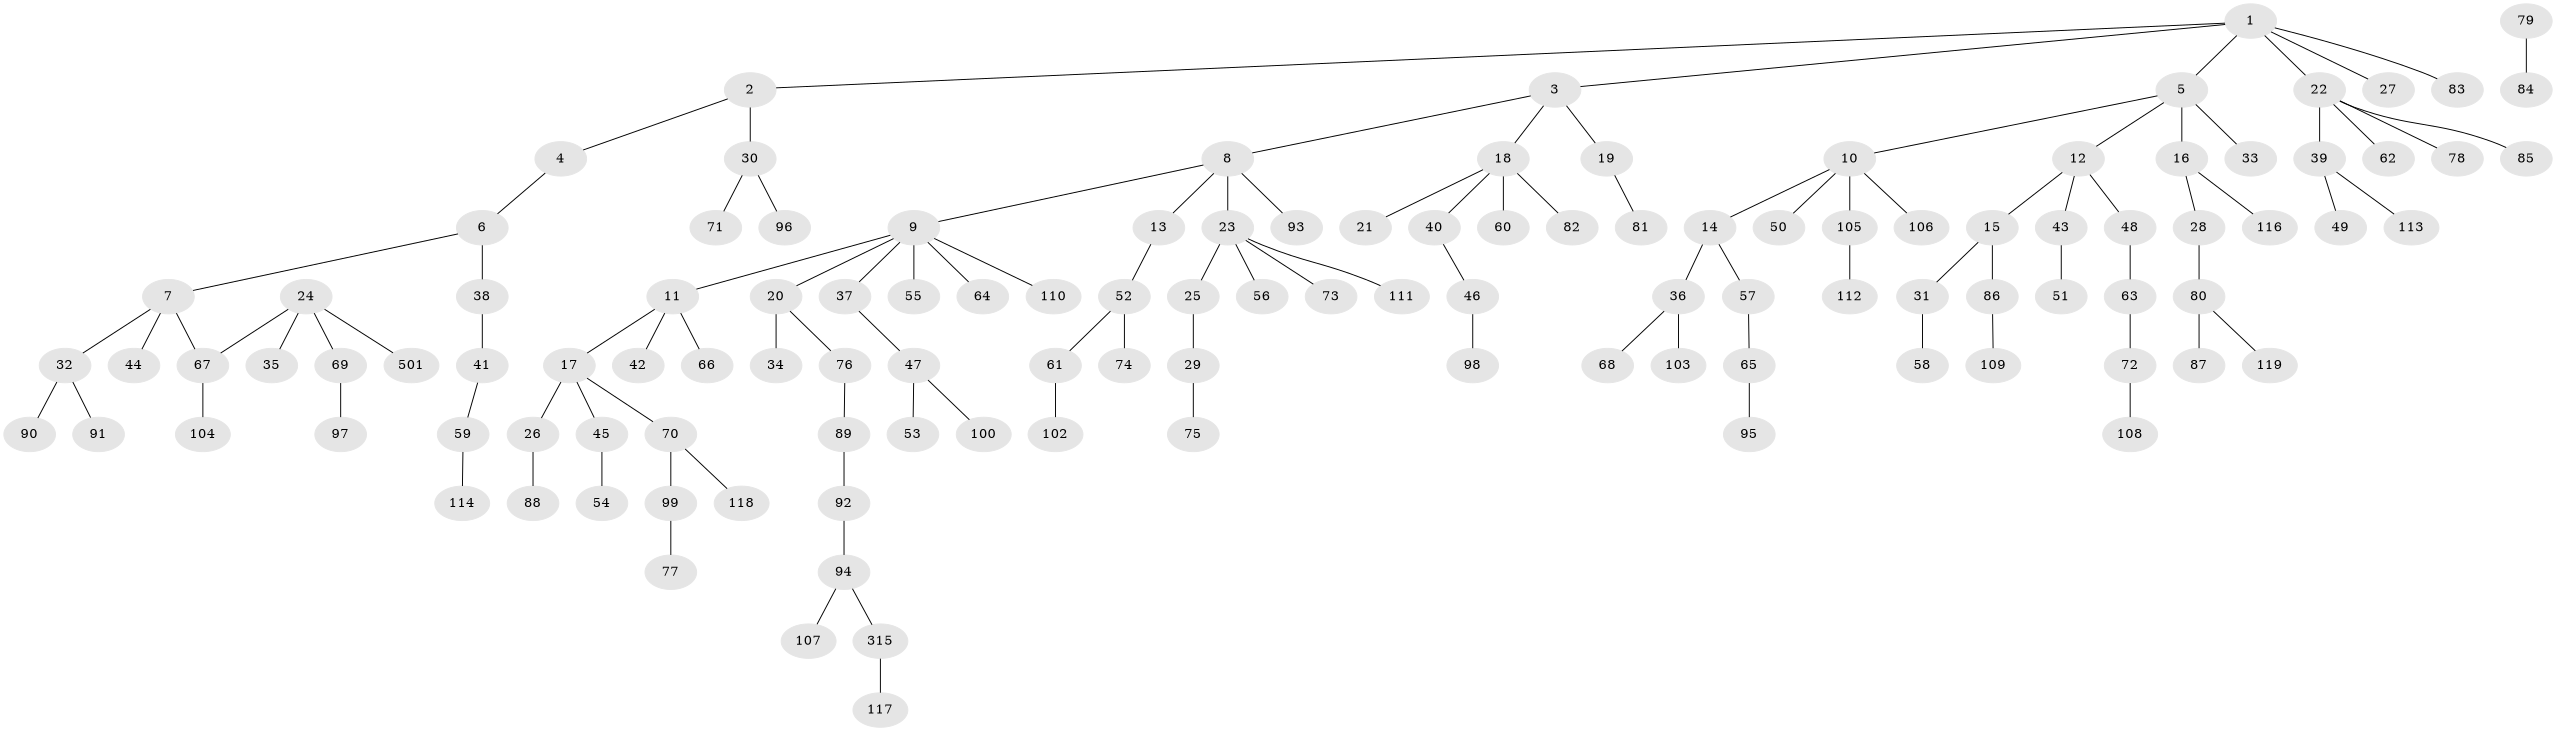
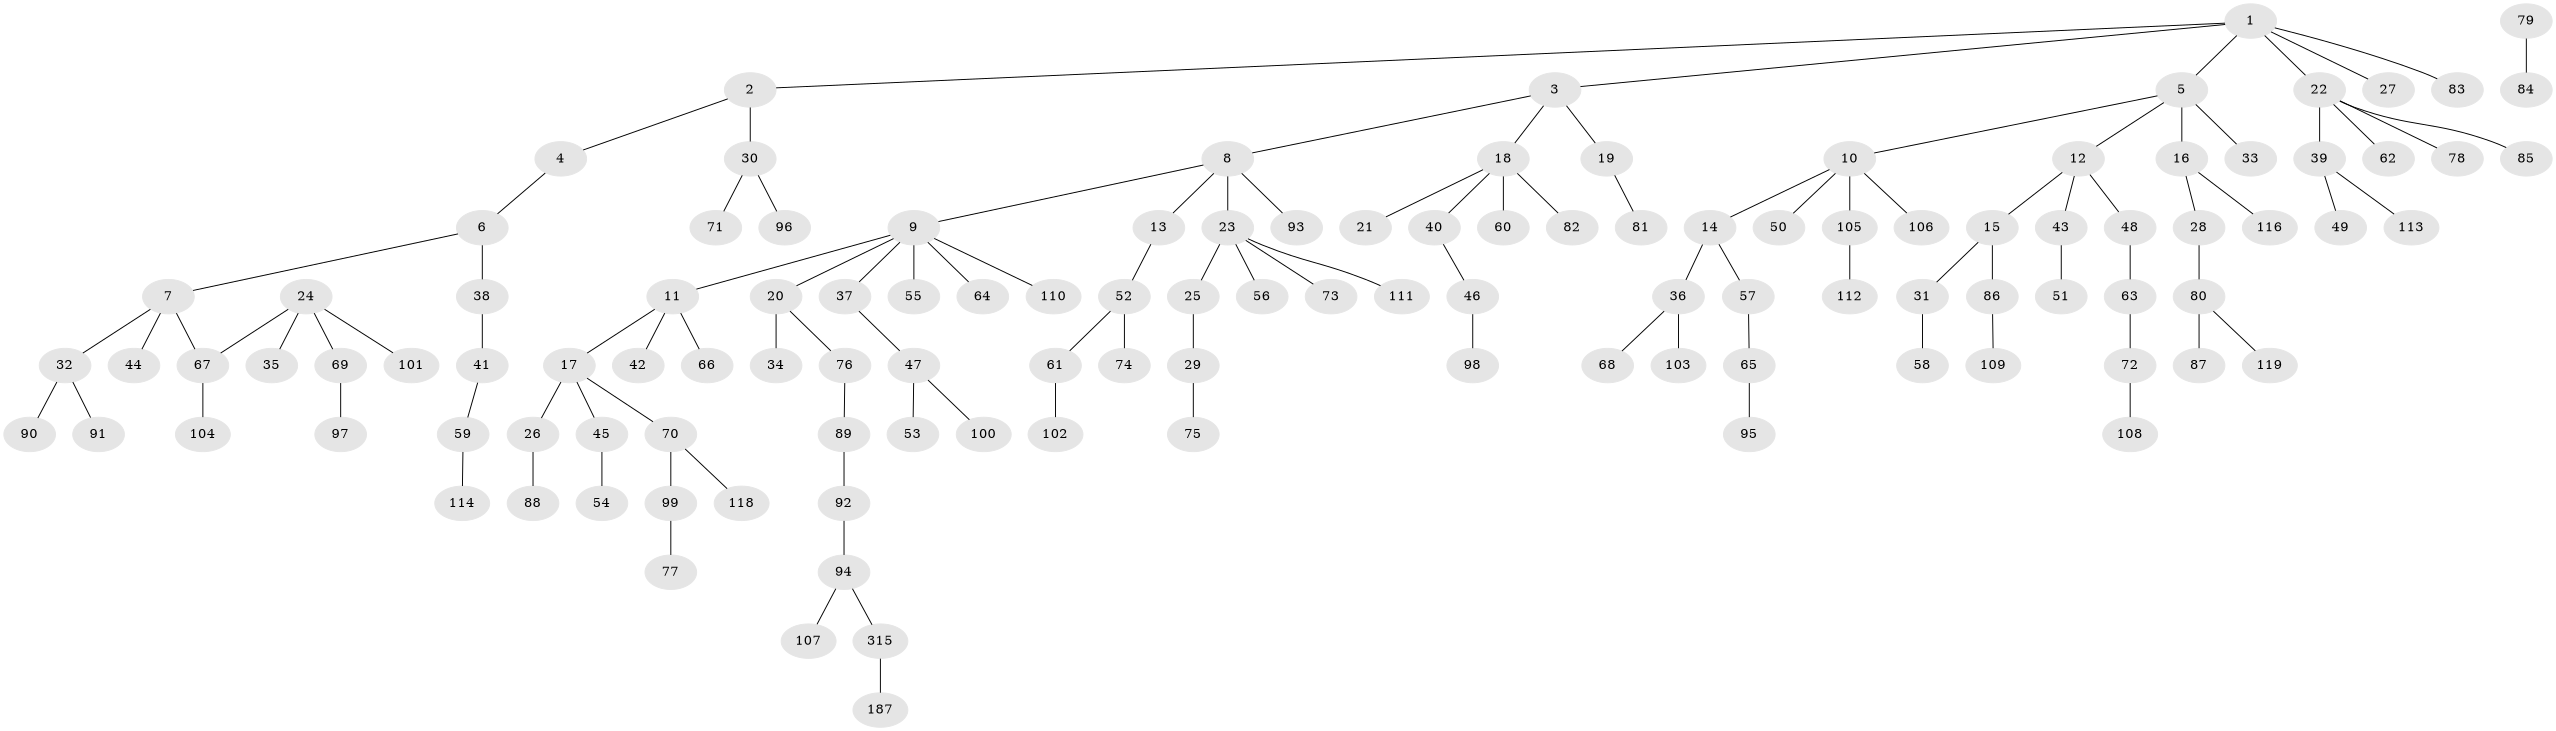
(411, 366) -> (411, 366)
(880, 710) -> (880, 710)
